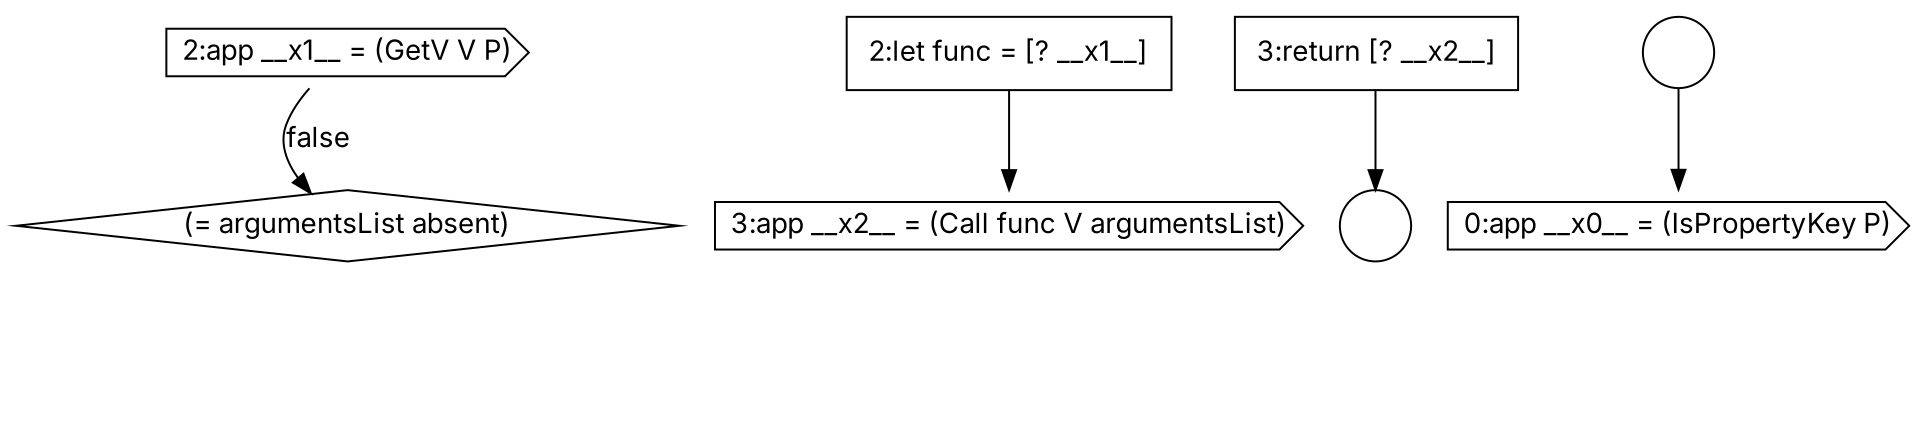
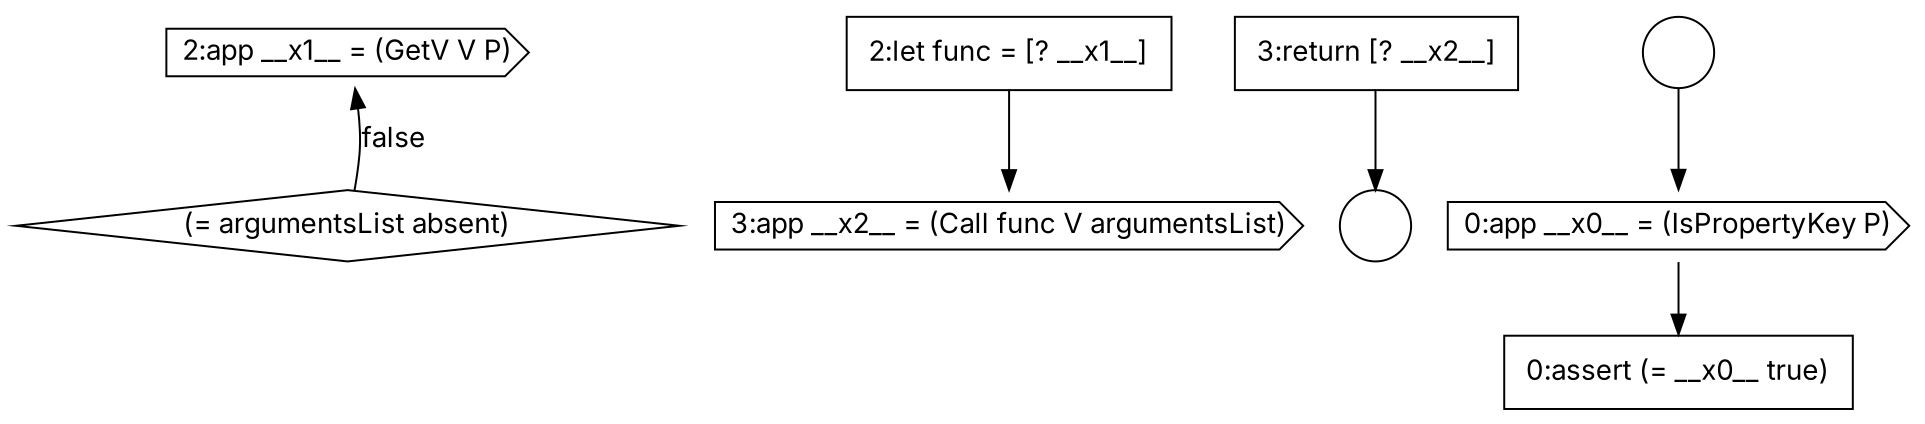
(284, 131) -> (360, 150)
none -> (1679, 371)
